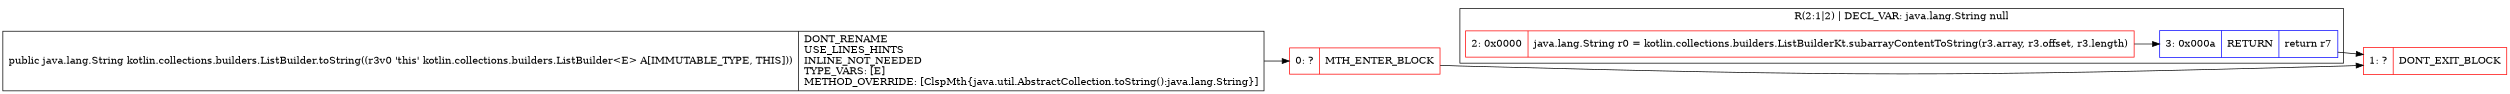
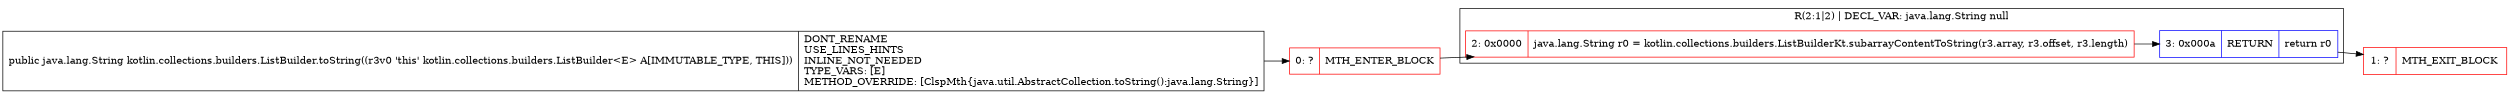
(2308, 44) -> (2308, 44)
(2450, 61) -> (2450, 61)
(1898, 74) -> (1453, 58)
